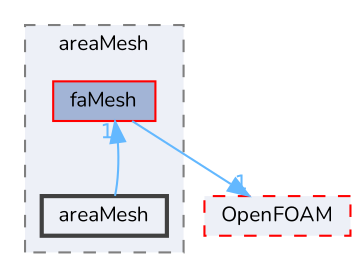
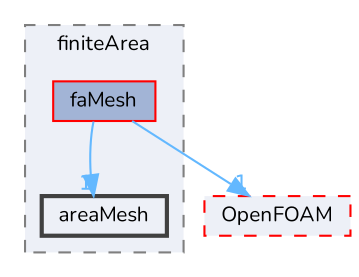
(104, 45) -> (104, 45)
(118, 169) -> (90, 148)
